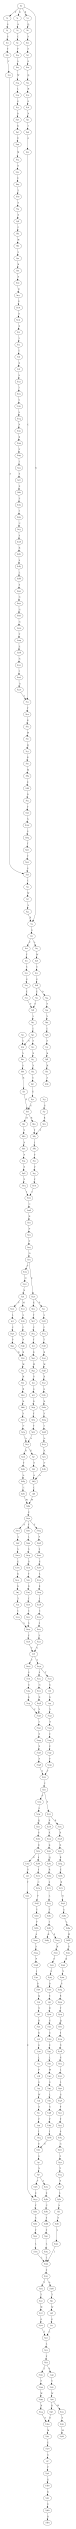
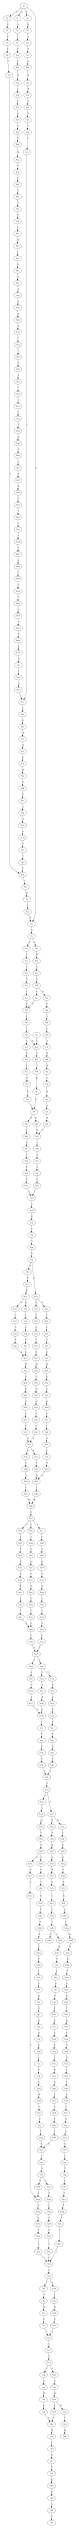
none -> (47, 1091)
